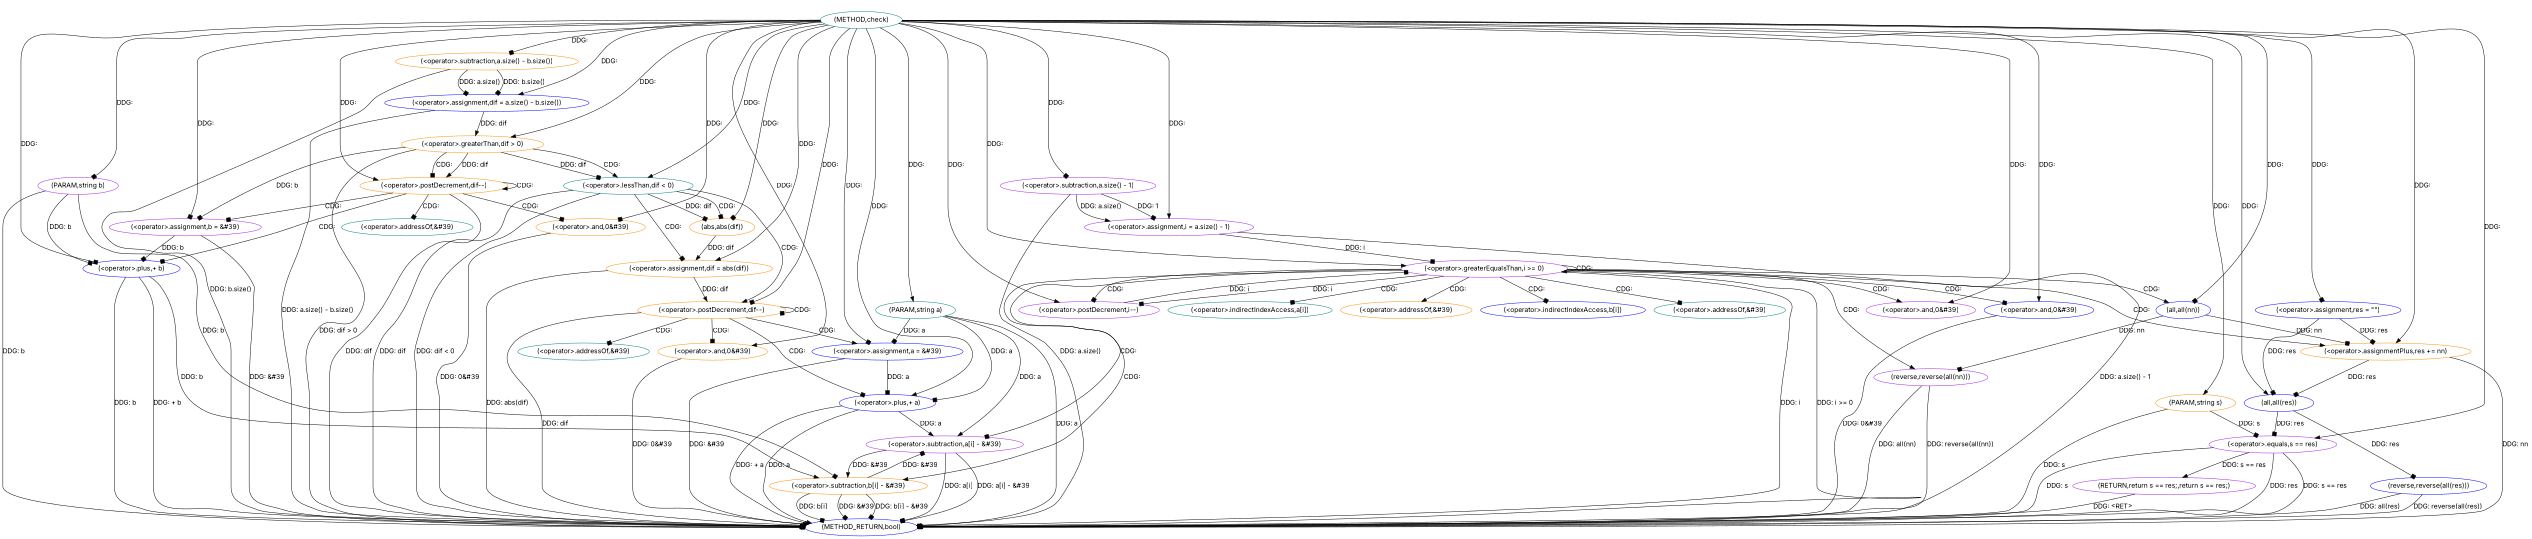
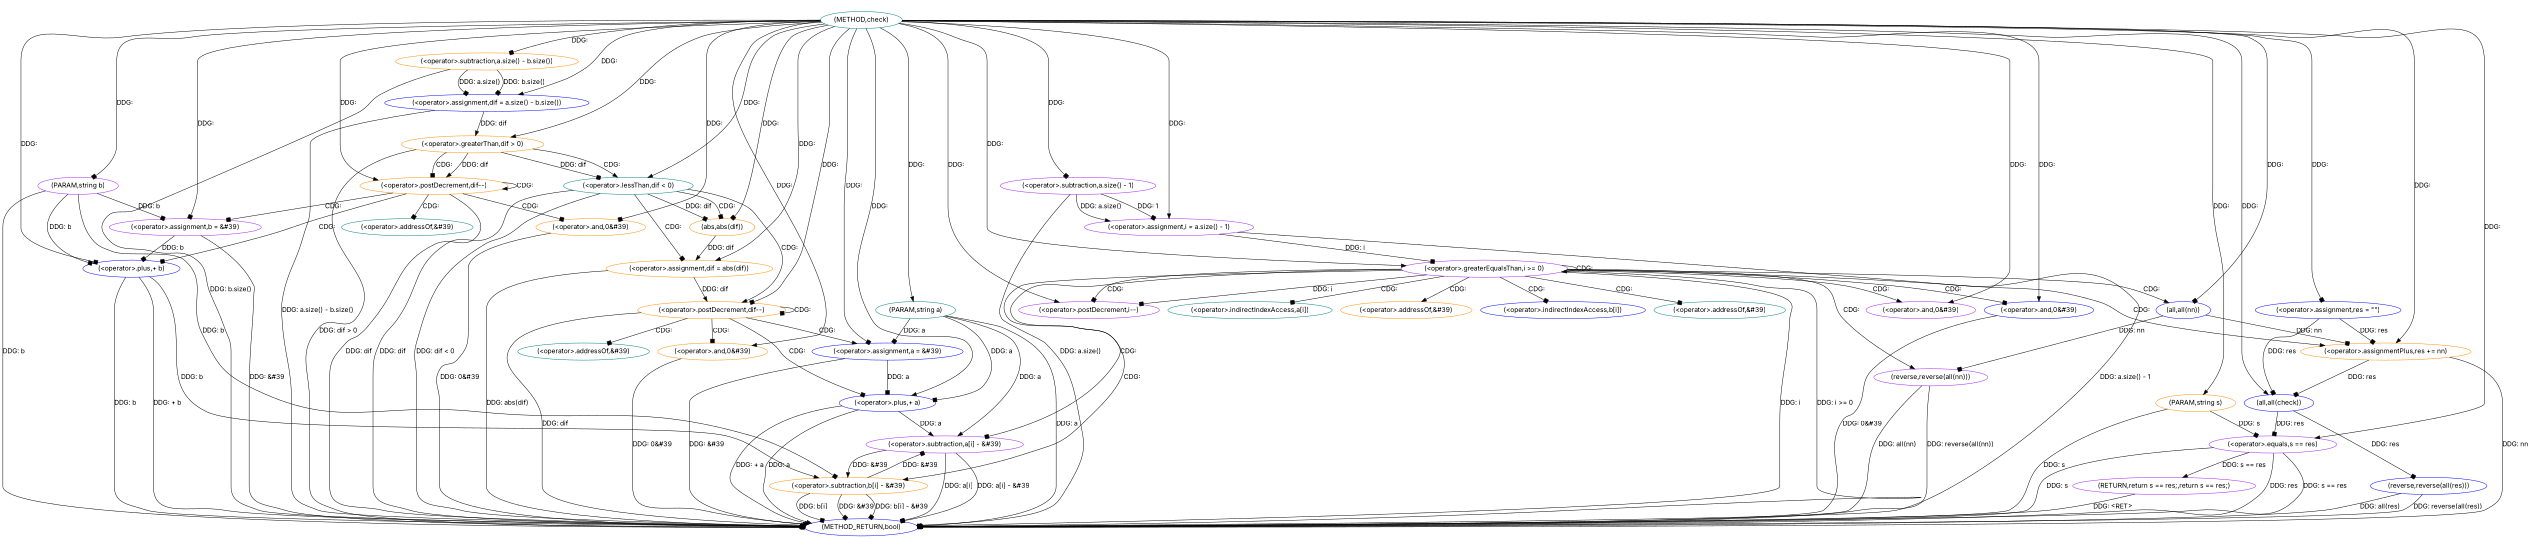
(300, 169) -> (129, 205)
(1263, 282) -> none
(2279, 403) -> (2279, 403)
